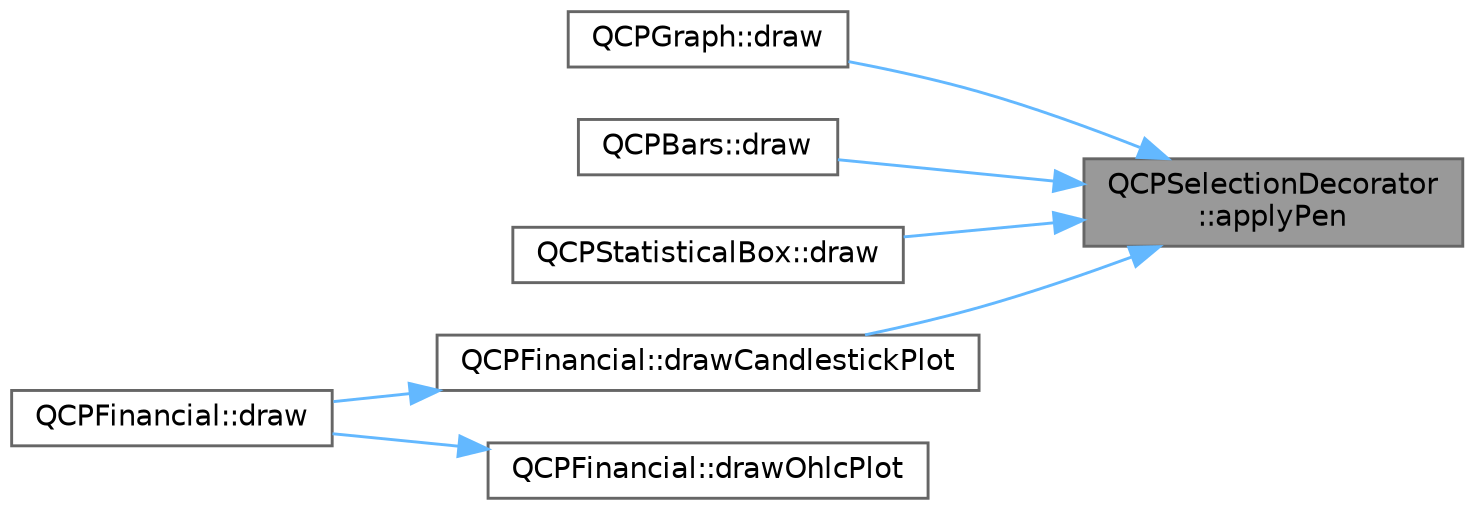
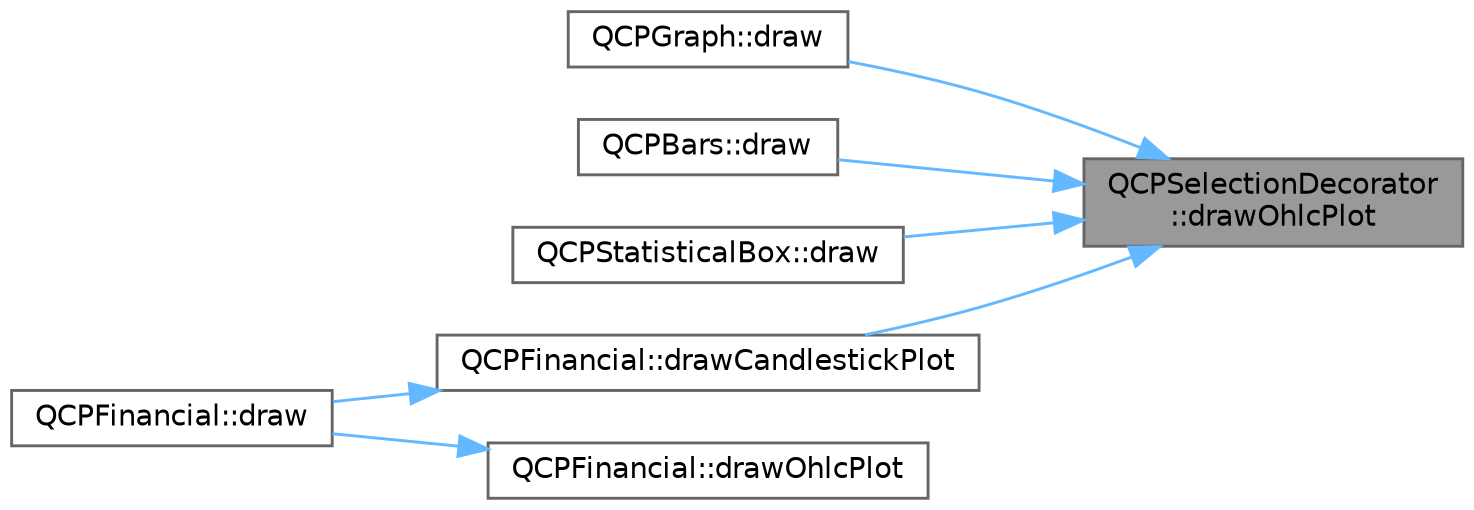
(1273, 203) -> (1273, 203)
